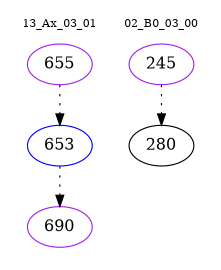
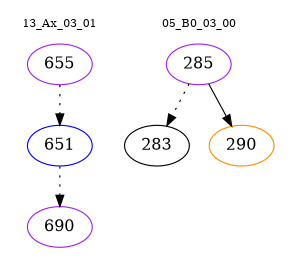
(161, 24) -> (199, 24)
(161, 64) -> (199, 64)
(60, 146) -> (60, 146)
(161, 146) -> (157, 146)
none -> (242, 146)
